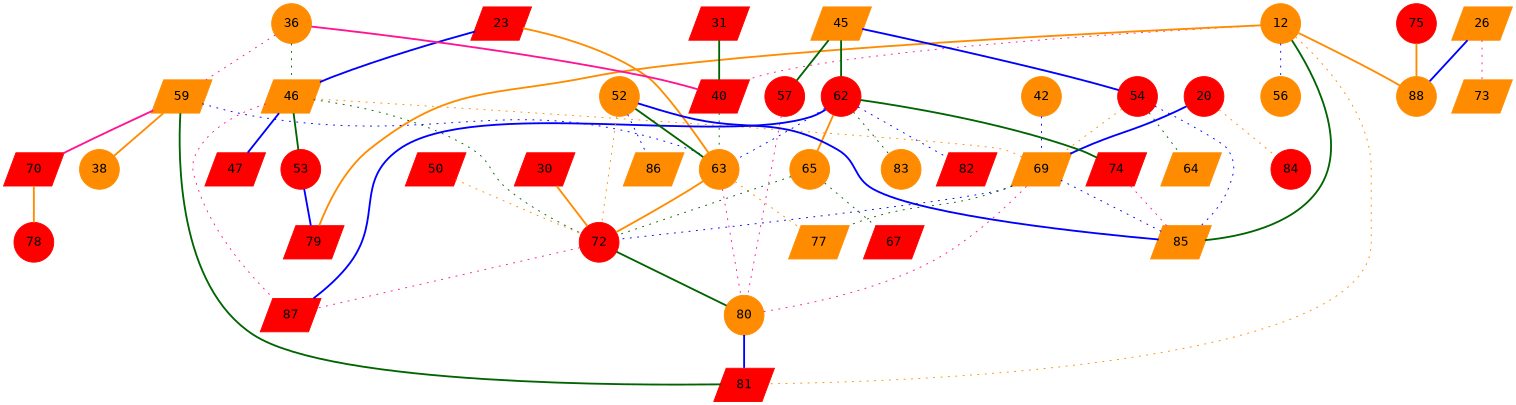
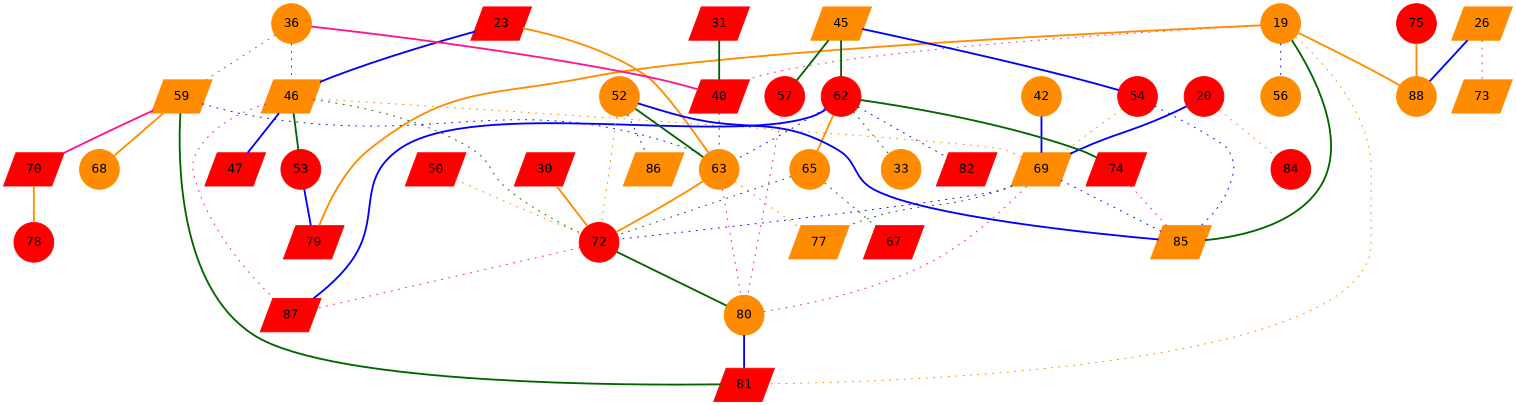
(1281, 24) -> (1281, 24)
(1041, 132) -> (1041, 132)
(99, 169) -> (99, 169)
(901, 169) -> (901, 169)
(1191, 169) -> none
